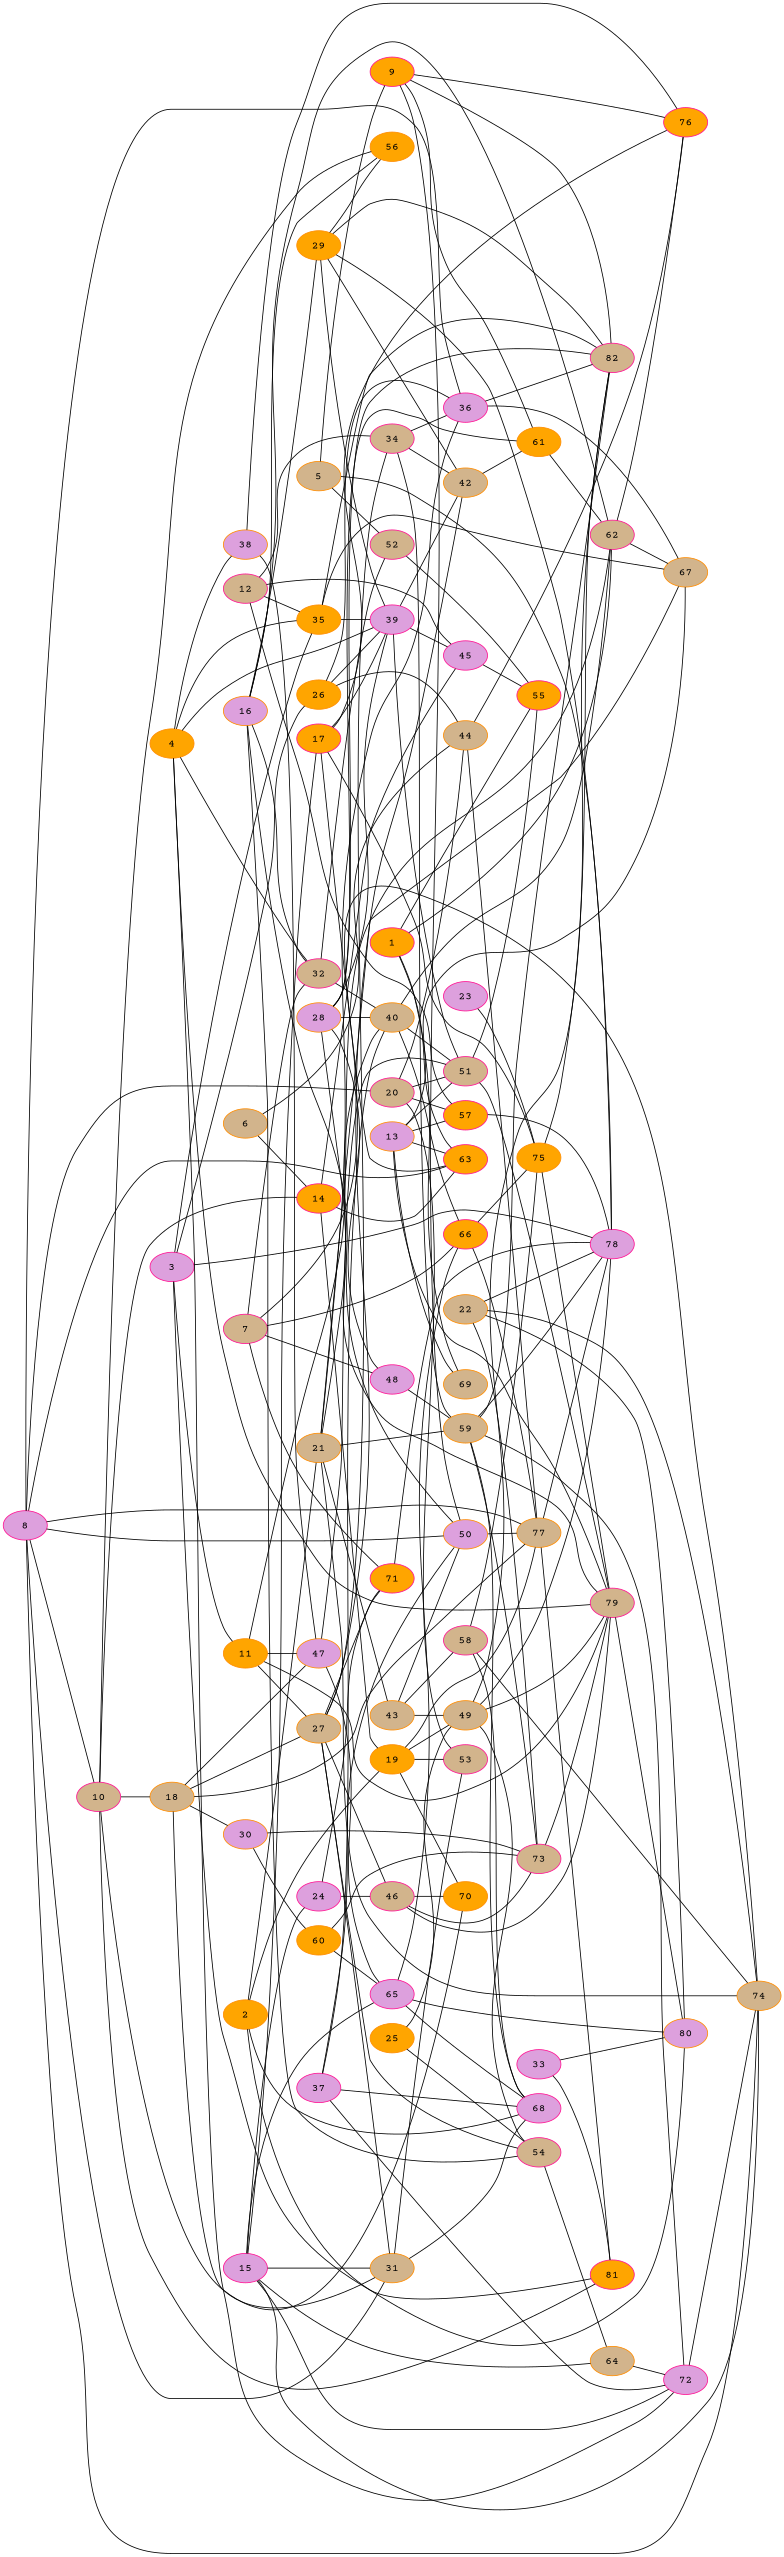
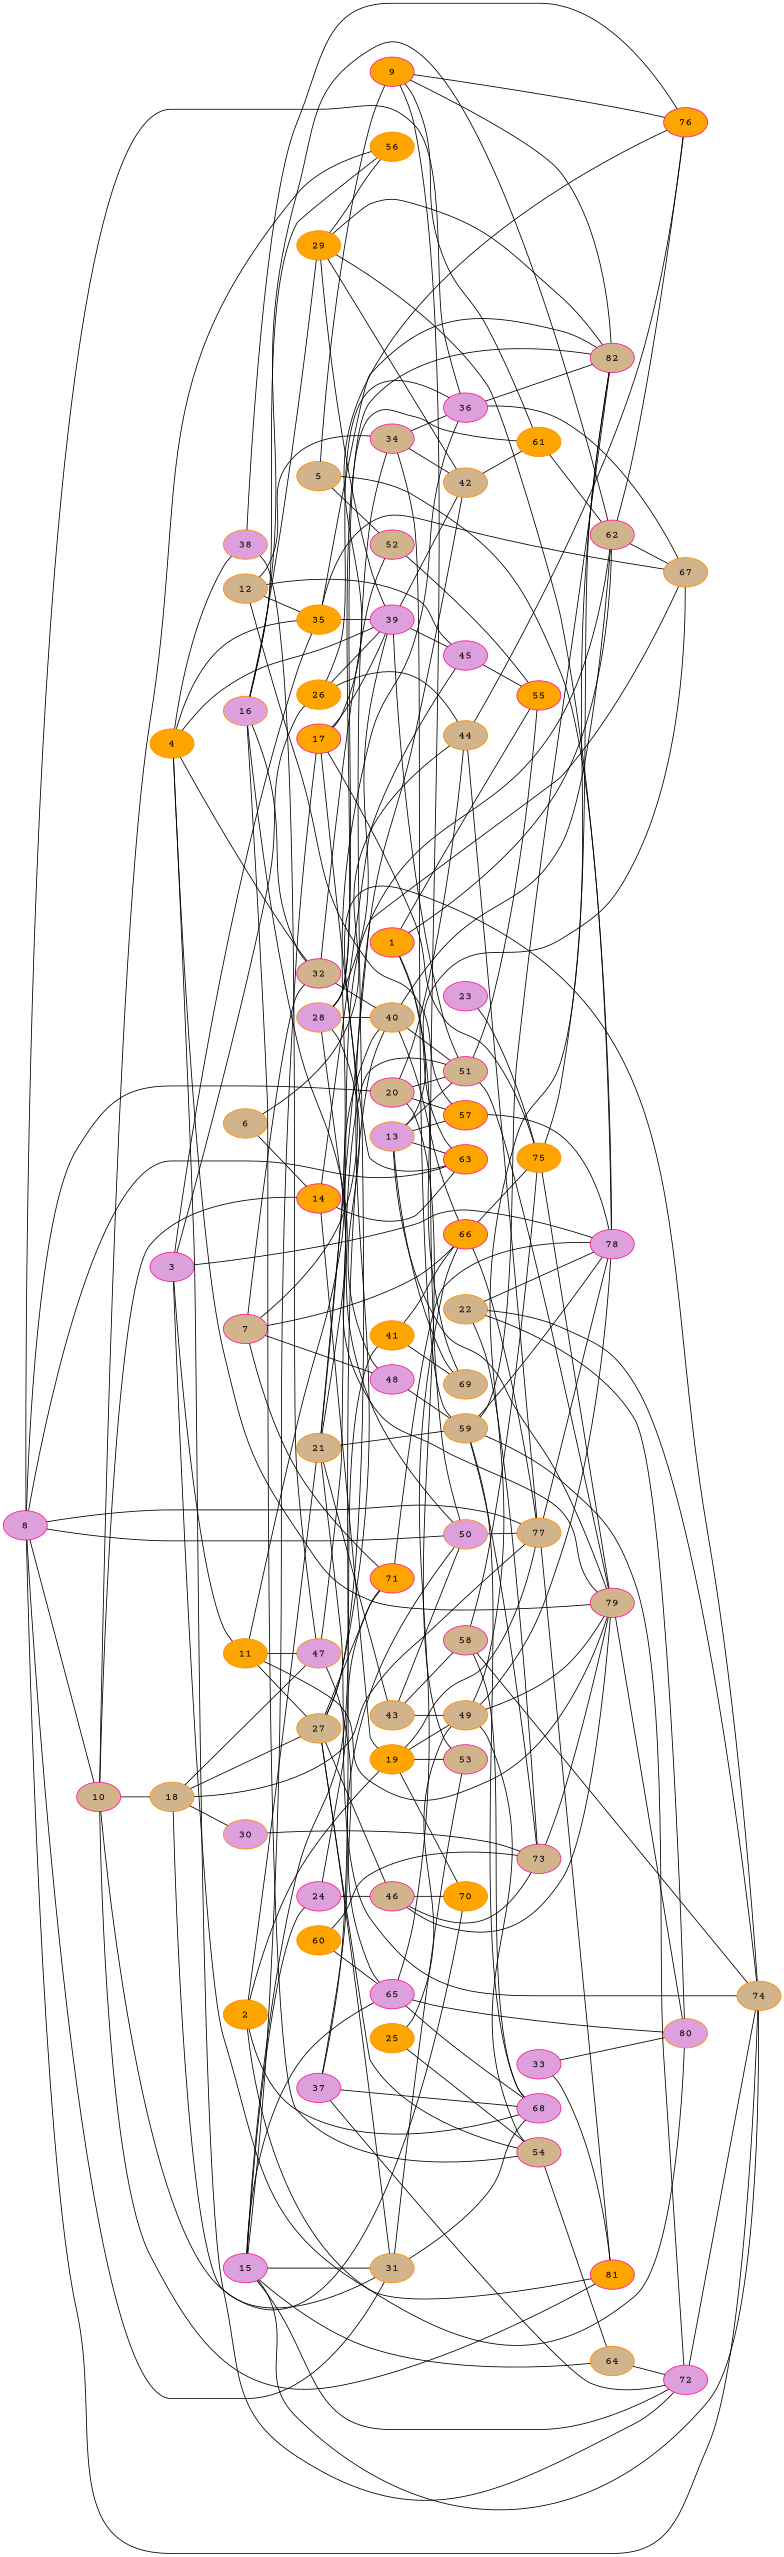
(245, 589) -> (245, 589)
none -> (392, 1335)
(270, 1878) -> none
